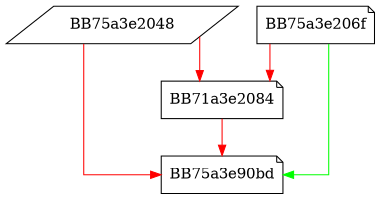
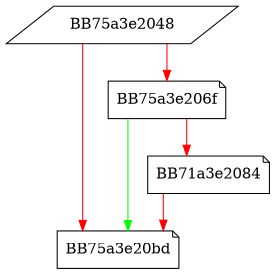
(200, 54) -> (167, 57)
(222, 175) -> (118, 250)
